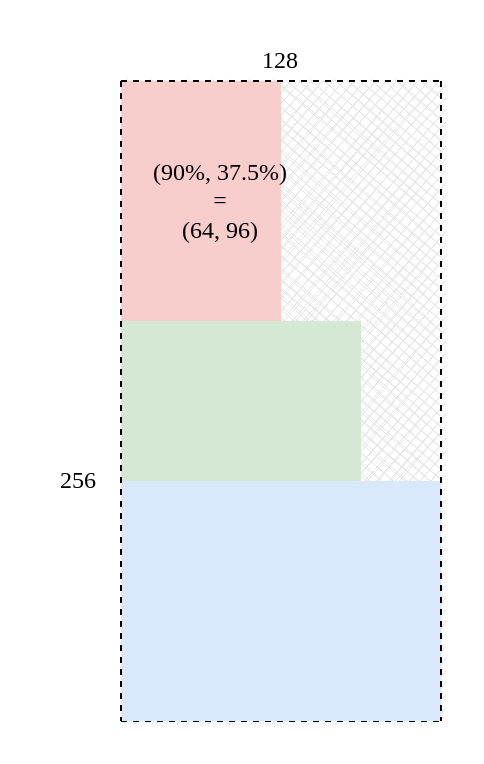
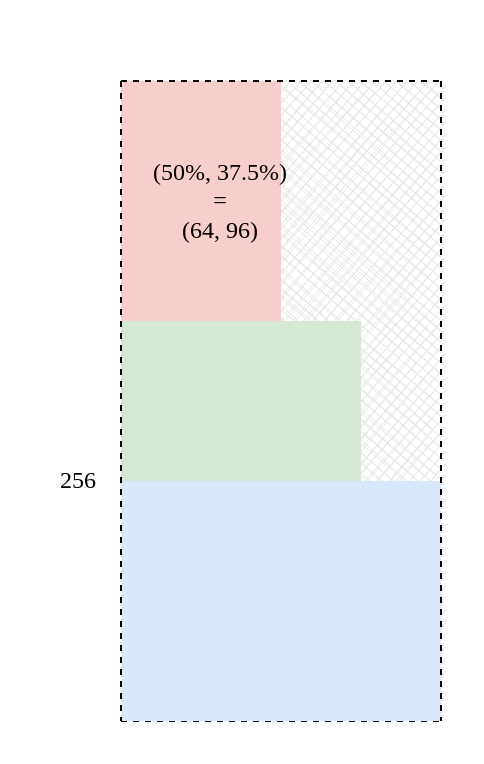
(281, 61) -> none
(221, 201) -> (221, 201)
